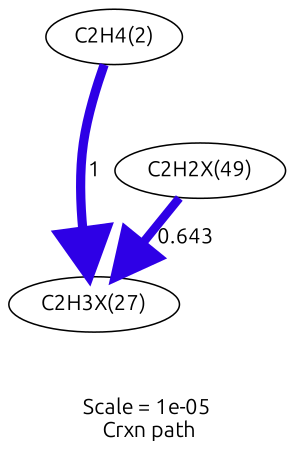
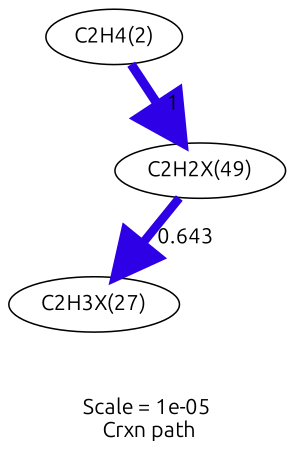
(83, 146) -> (144, 84)
